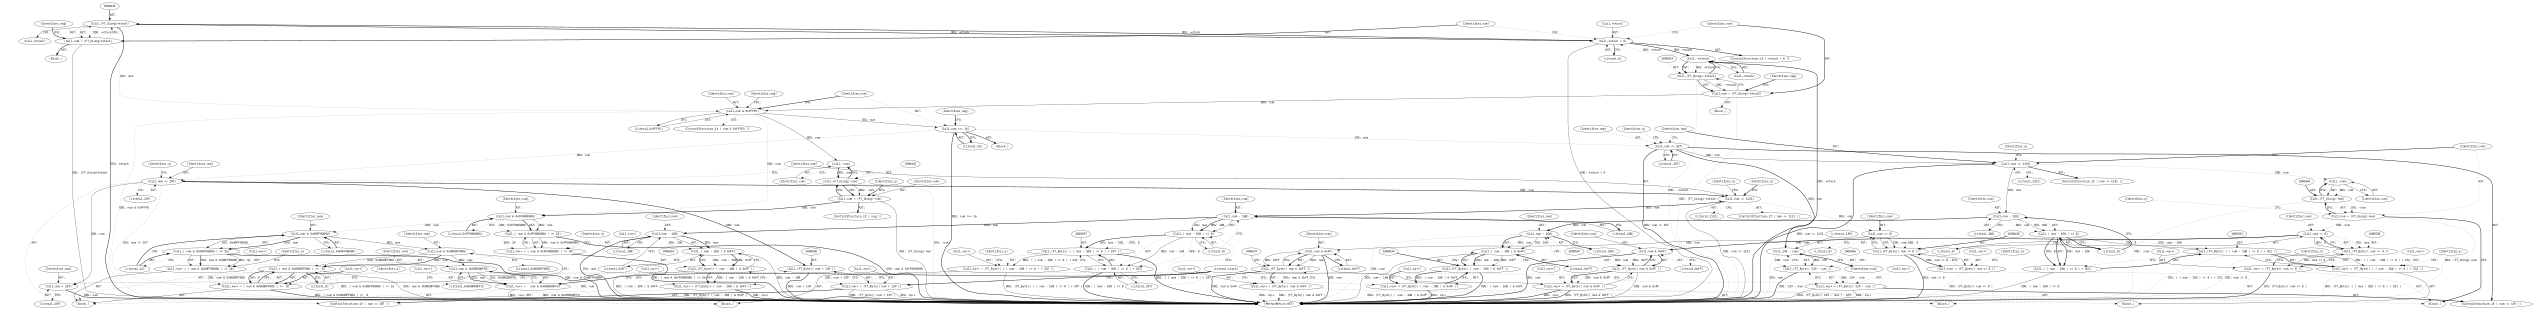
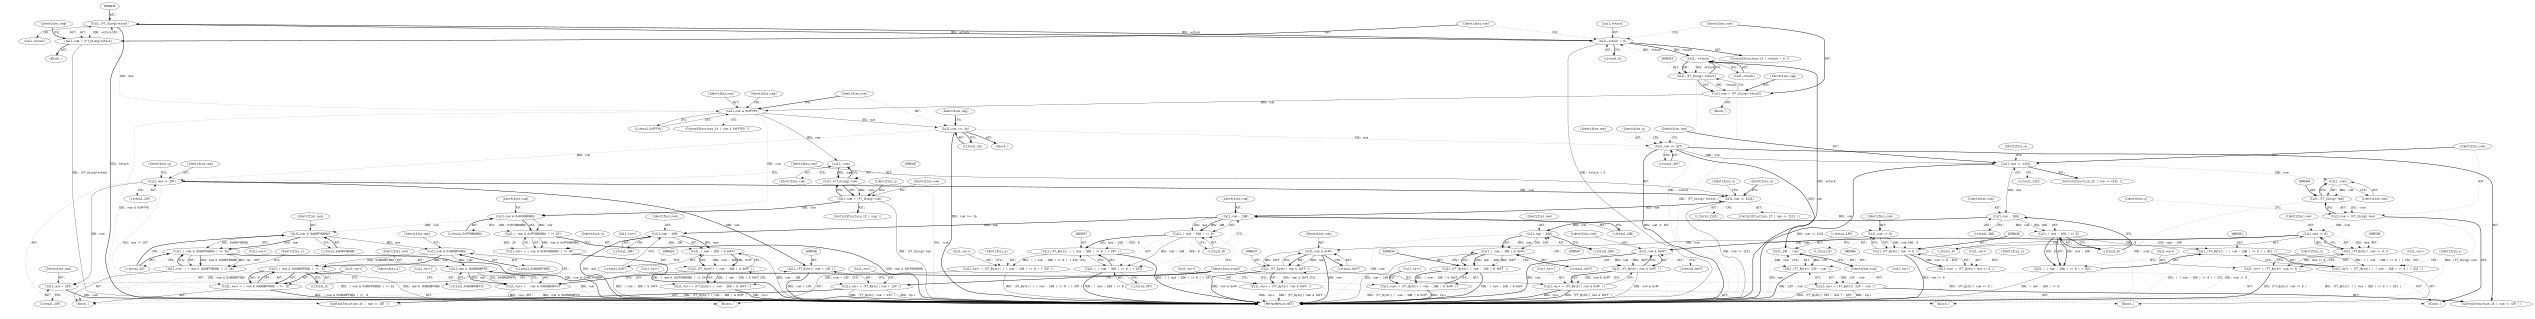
none -> (178, 261)
none -> (489, 261)
(1226, 269) -> (1226, 269)
